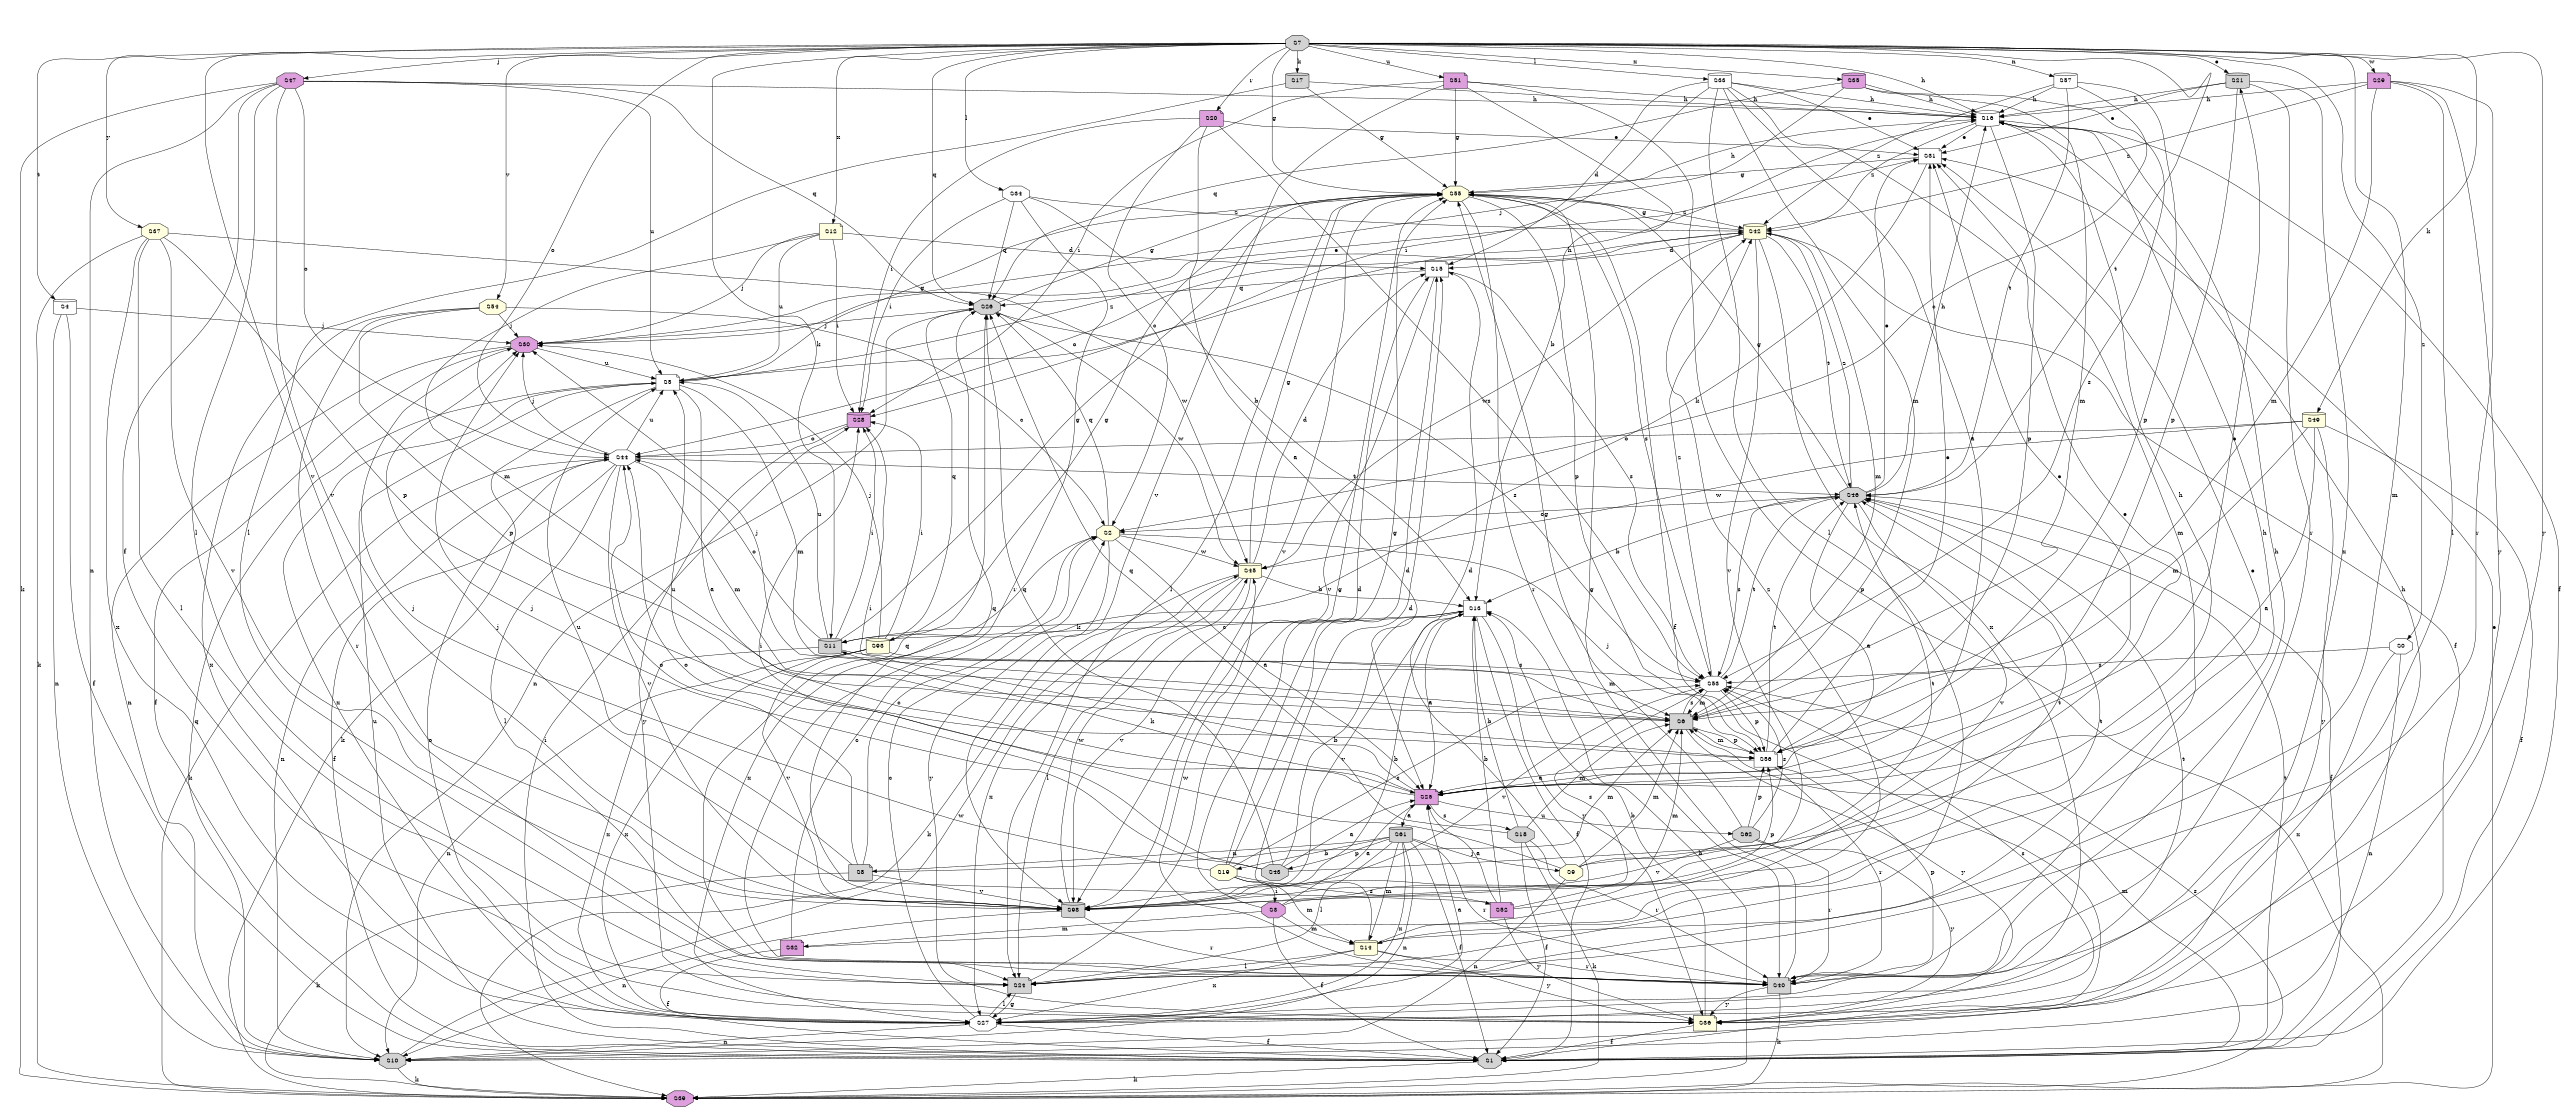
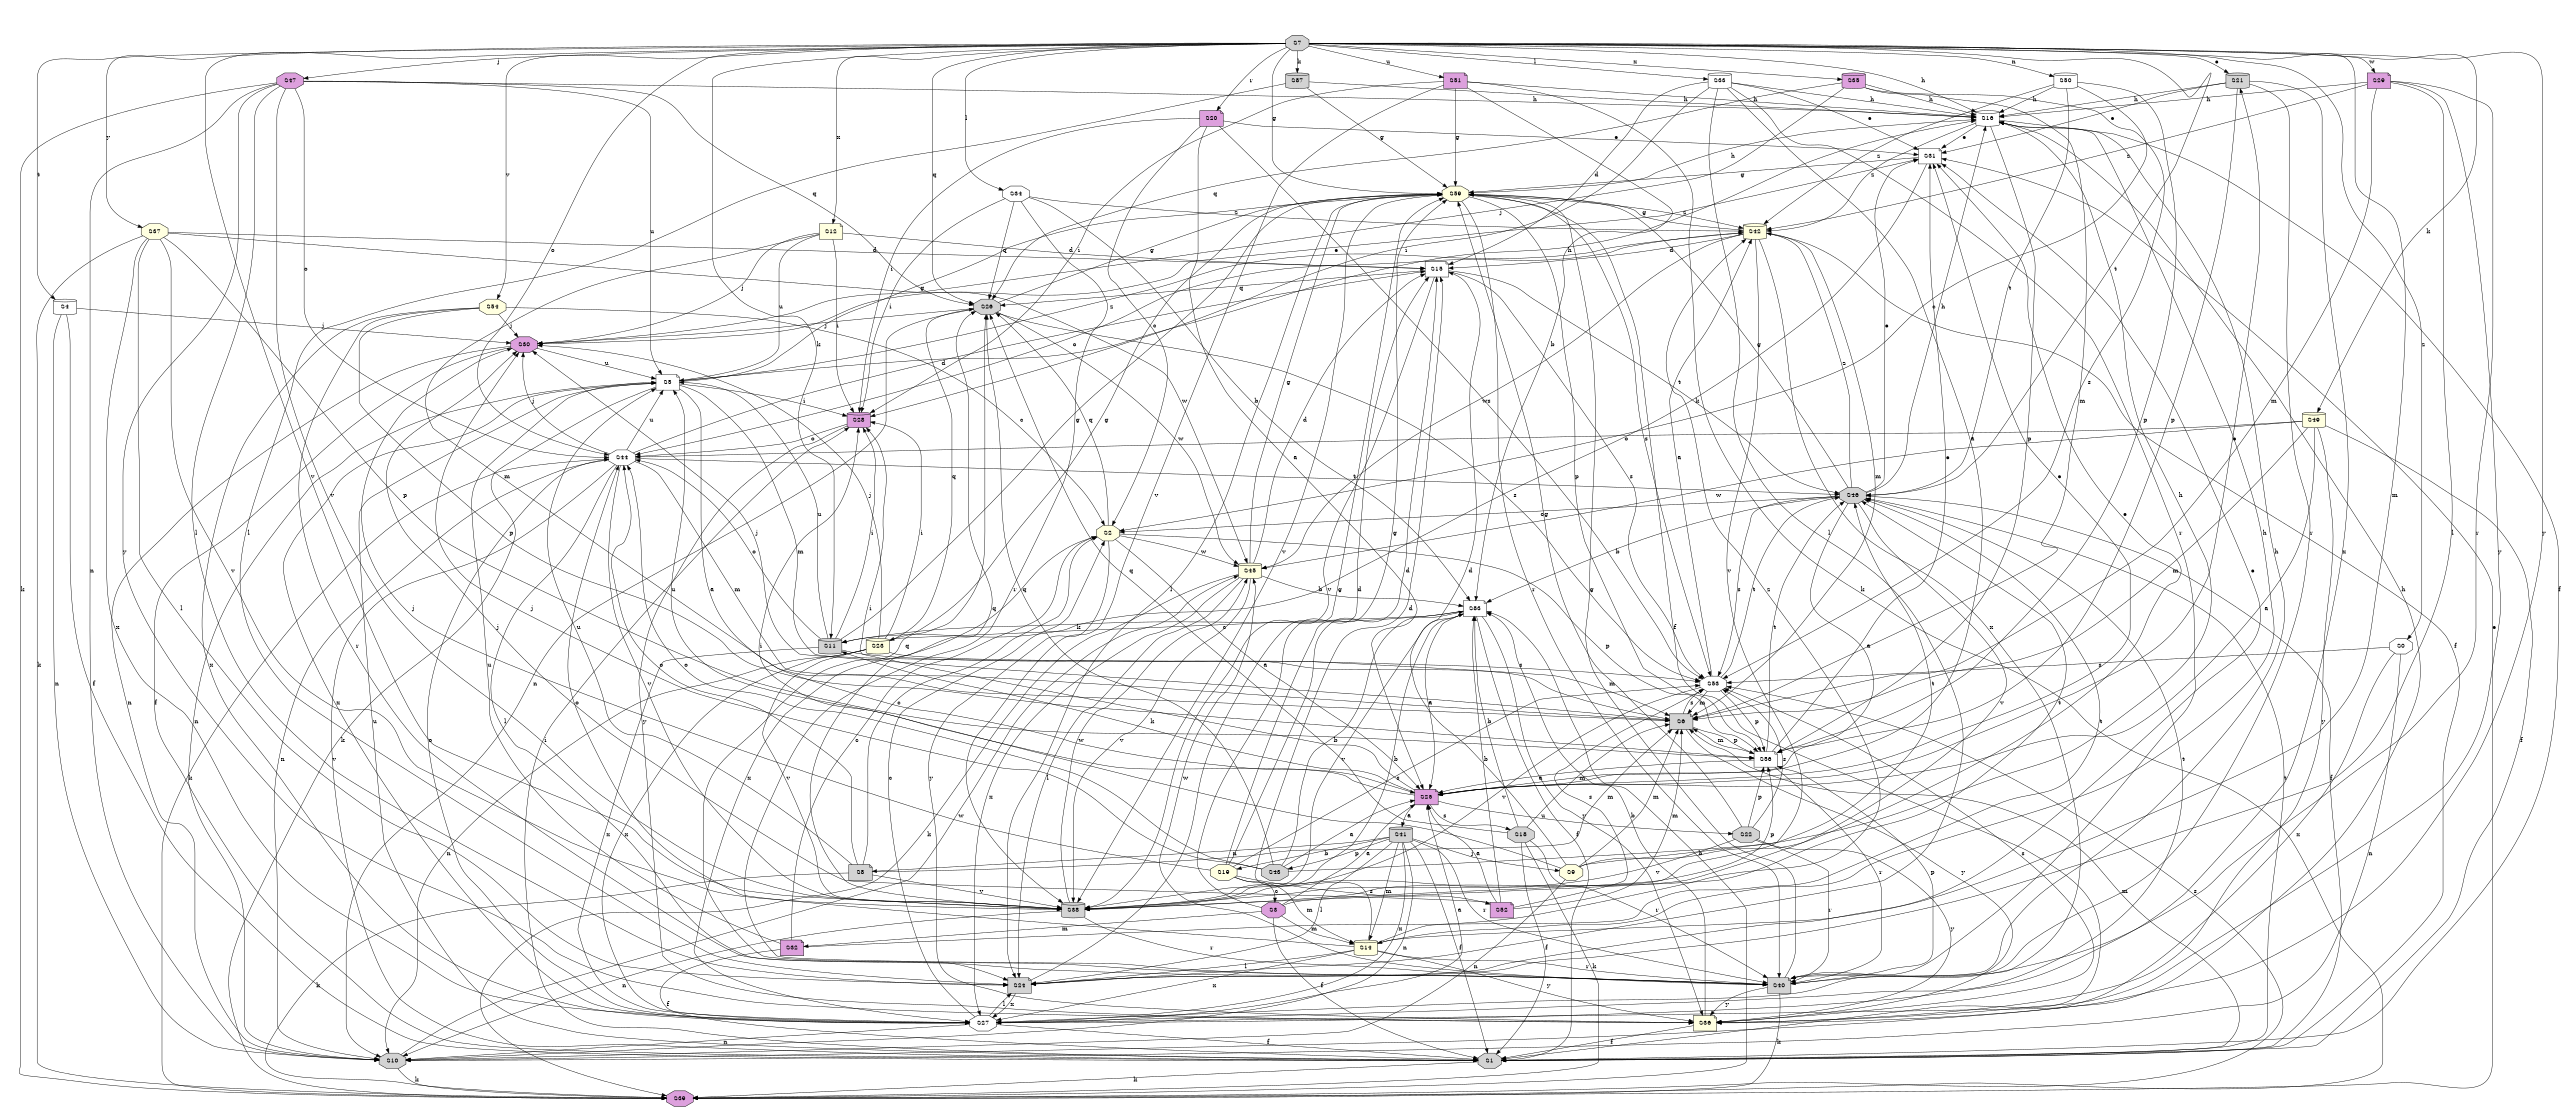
(1297, 81) -> (1297, 81)
(2066, 81) -> (2066, 81)
(1455, 194) -> (1455, 194)
none -> (794, 250)
none -> (1022, 343)
(1826, 352) -> (1648, 370)
none -> (762, 395)
(1914, 422) -> none
(1680, 458) -> (1680, 458)
(2181, 533) -> (2181, 533)
(125, 552) -> (125, 552)
(1863, 590) -> (1863, 590)
(1475, 609) -> (1475, 609)
(878, 646) -> (878, 646)
(1608, 646) -> (1608, 646)
none -> (488, 683)
(197, 722) -> (197, 722)
(334, 759) -> (334, 759)
(1401, 835) -> (1401, 835)
(1746, 835) -> (1746, 835)
(1277, 891) -> (1277, 891)
none -> (852, 907)
(1073, 910) -> (1073, 910)
(1583, 987) -> none
(1012, 1004) -> (1012, 1004)
